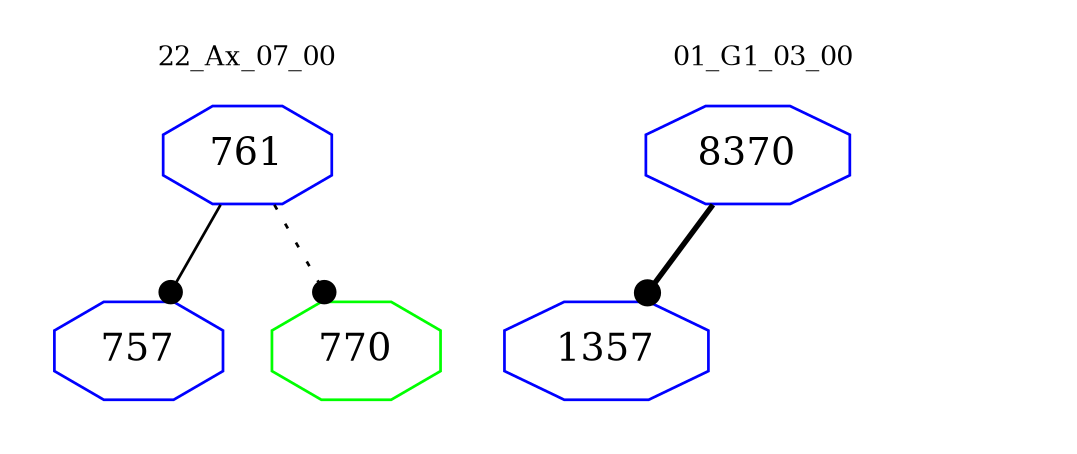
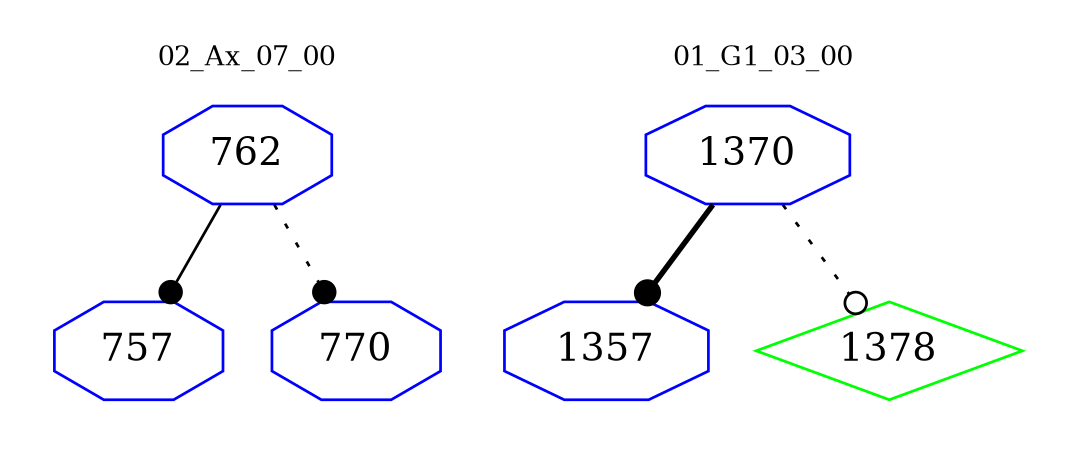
(247, 58) -> (247, 58)
(247, 155) -> (247, 155)
(748, 155) -> (748, 155)
(356, 351) -> (356, 351)
none -> (889, 351)
